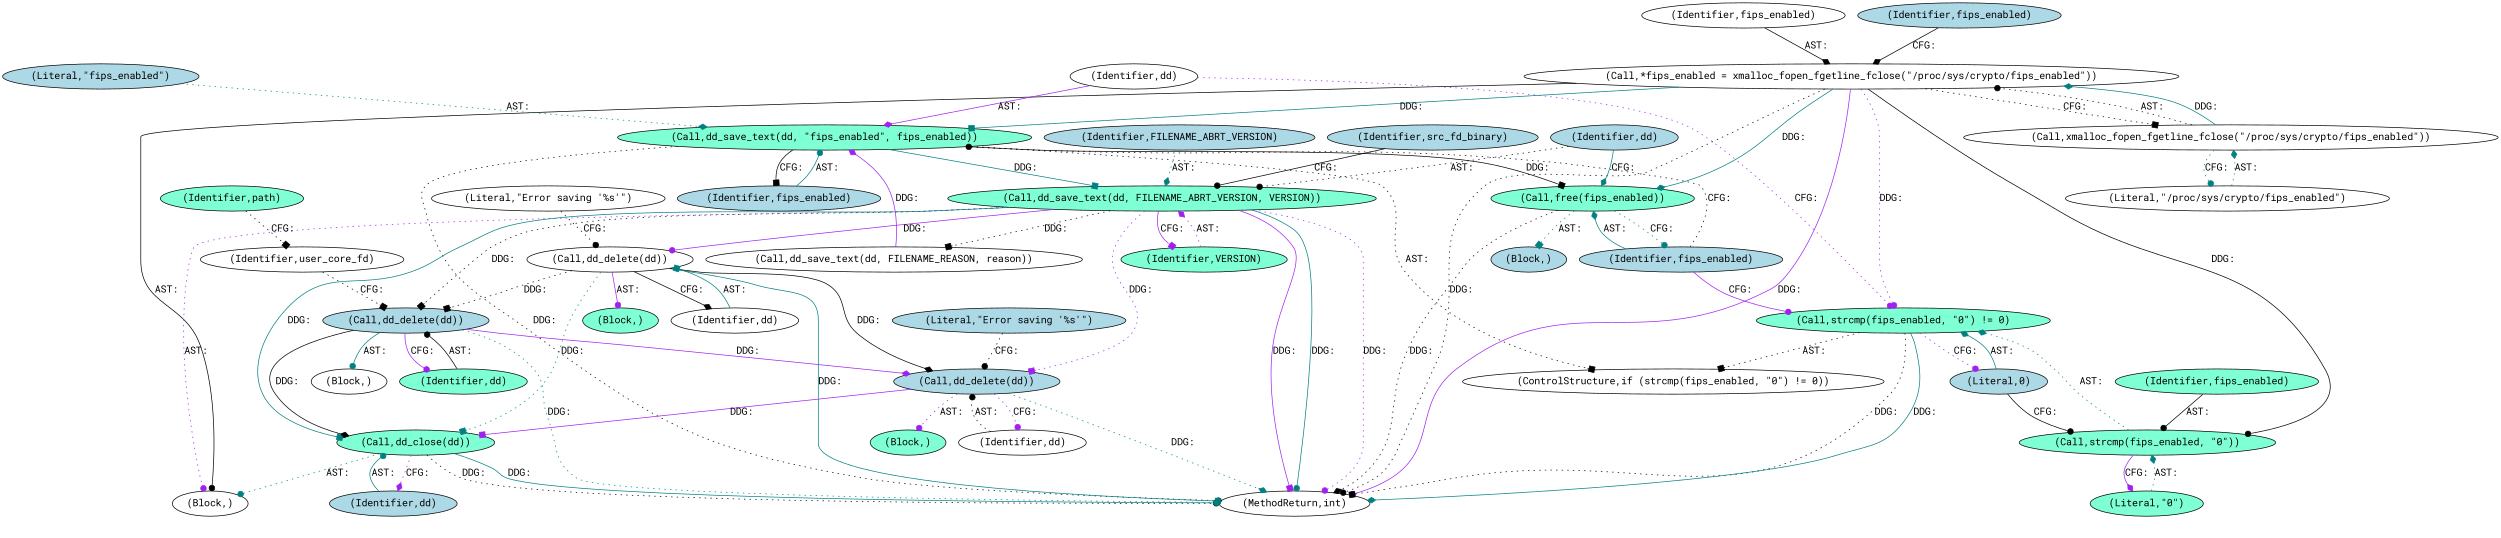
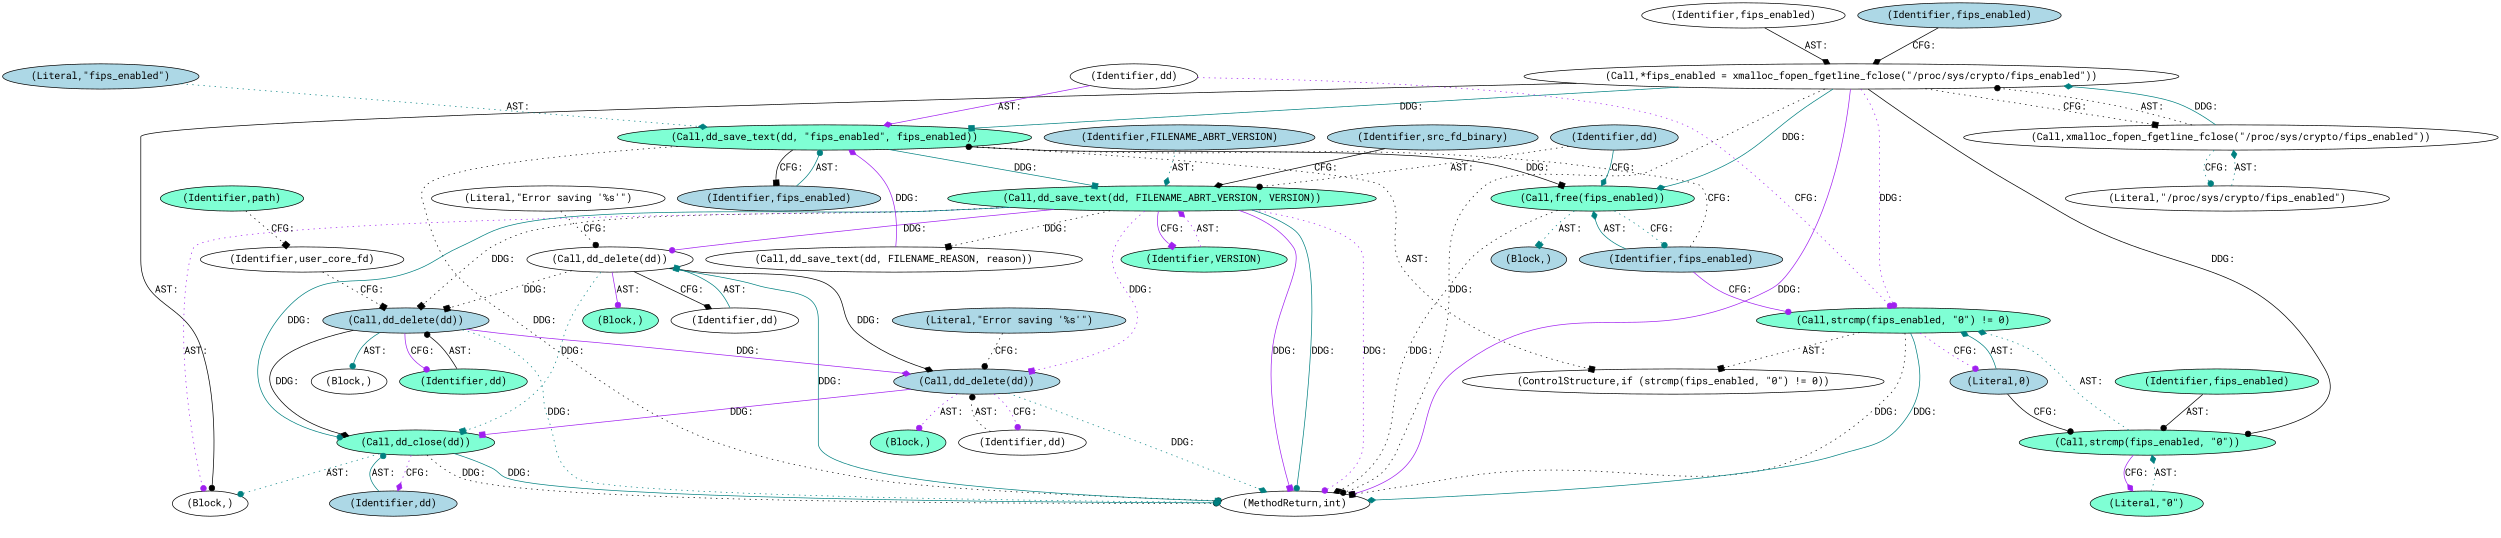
(1302, 167) -> (1302, 167)
(502, 228) -> (502, 228)
